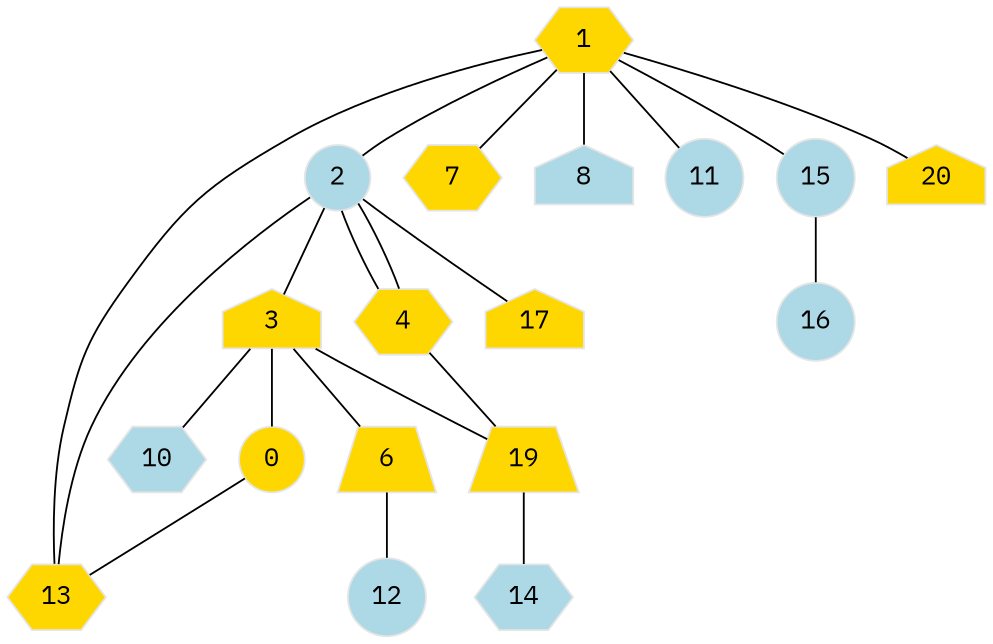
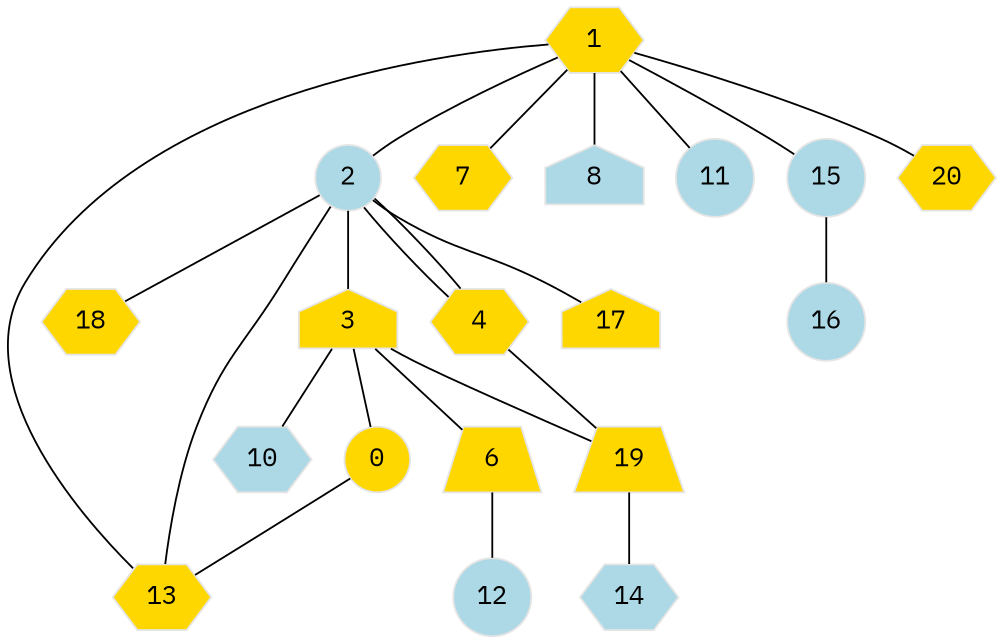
(936, 178) -> (947, 178)
none -> (91, 322)
